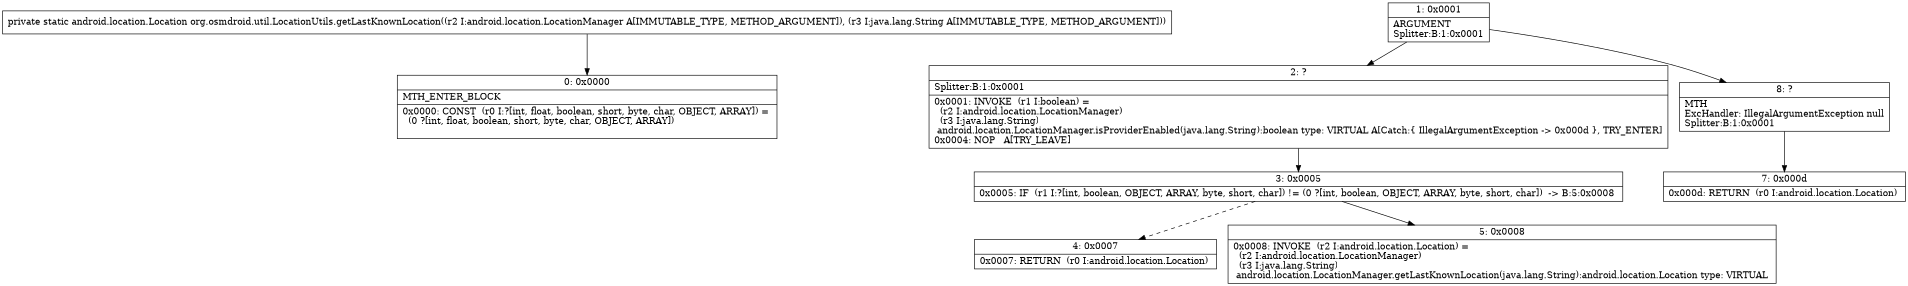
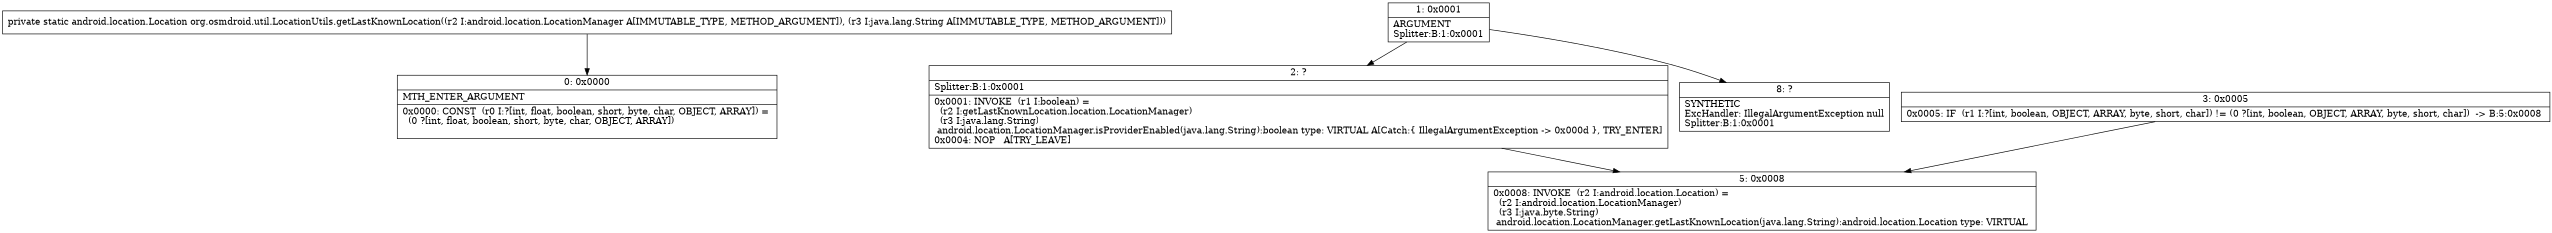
(452, 97) -> (464, 97)
(1696, 104) -> (1713, 104)
(1029, 112) -> (1063, 112)
(1298, 157) -> (1557, 159)
(1784, 187) -> none
(1096, 254) -> none
(1286, 266) -> (1546, 213)
